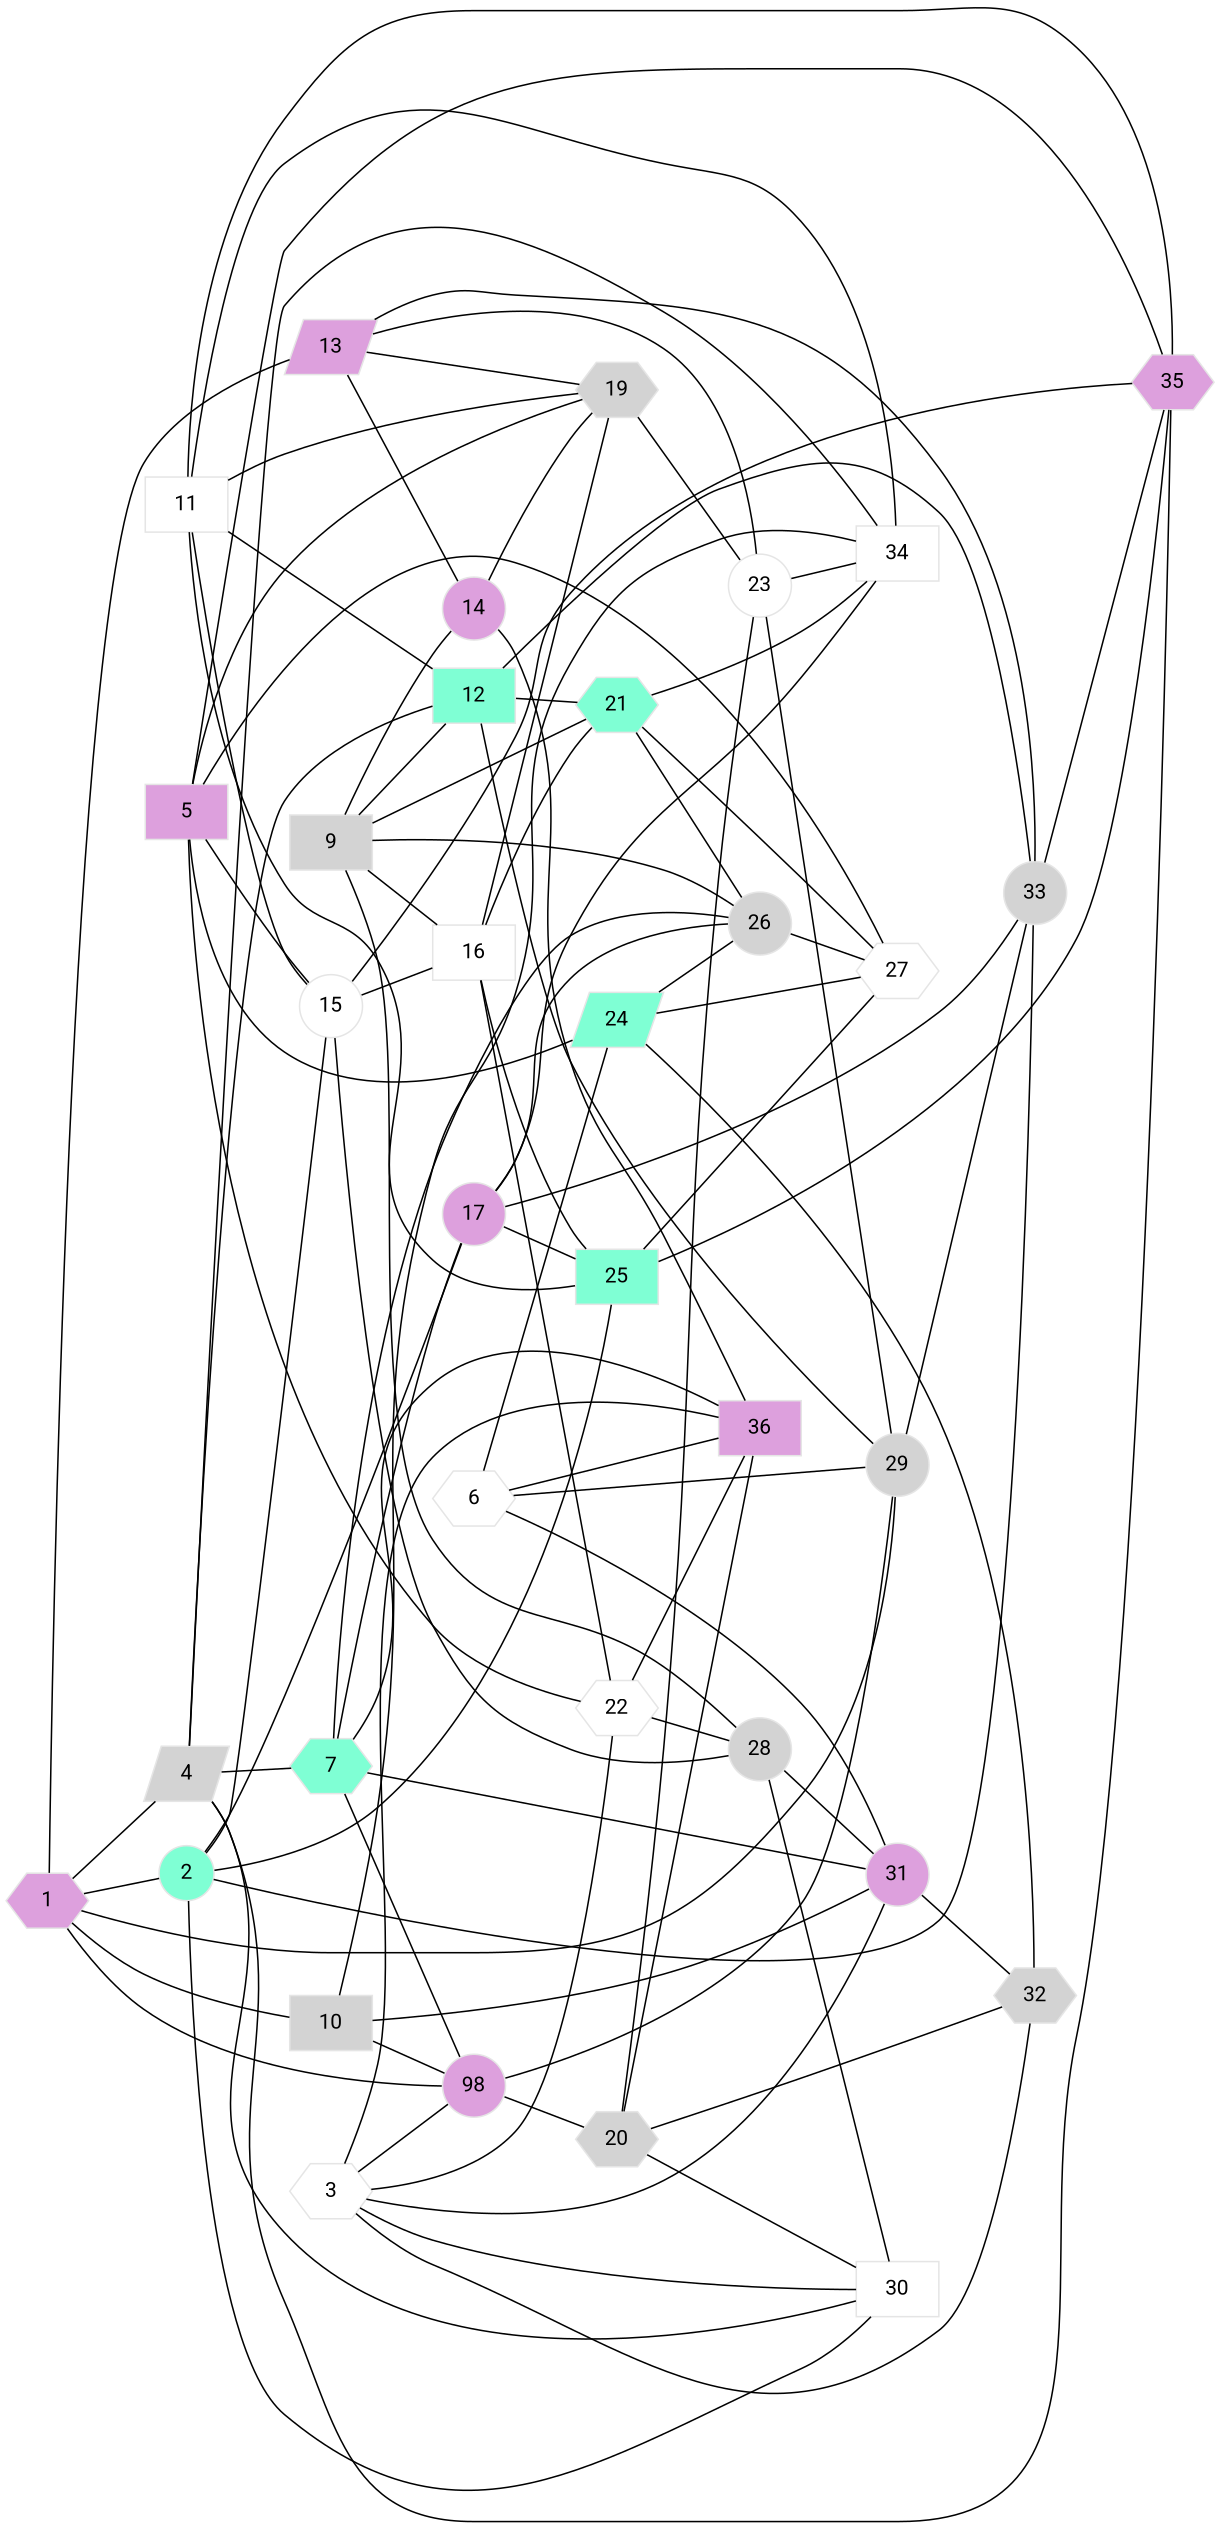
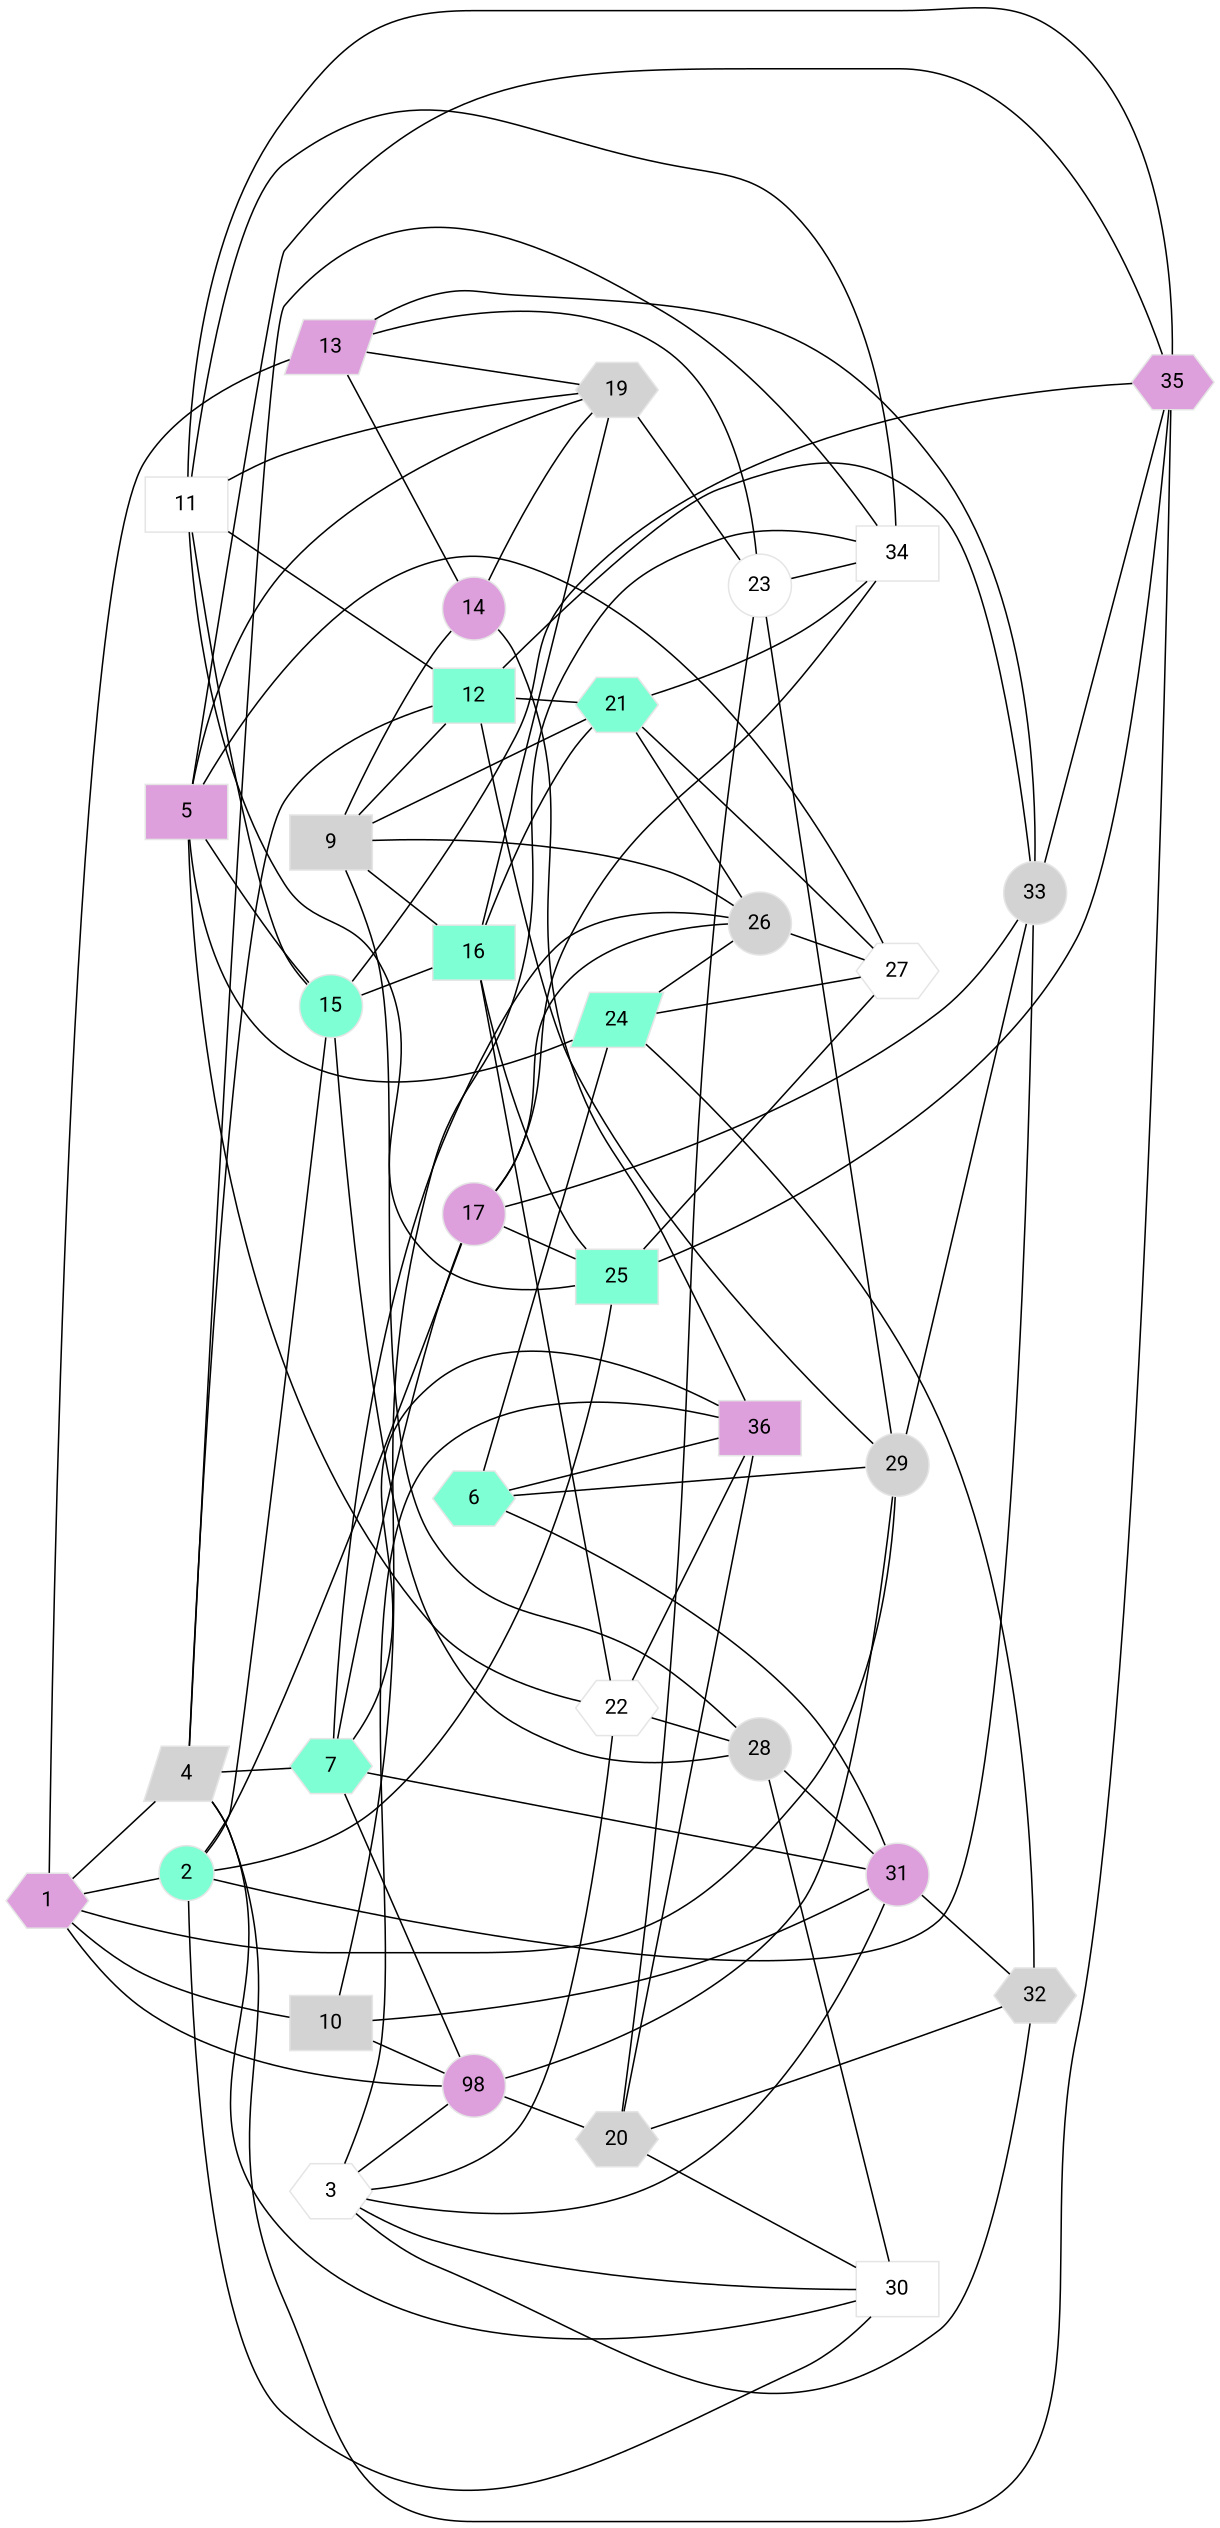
(474, 953) -> (474, 953)
(331, 1006) -> (331, 1006)
(474, 1499) -> (474, 1499)
